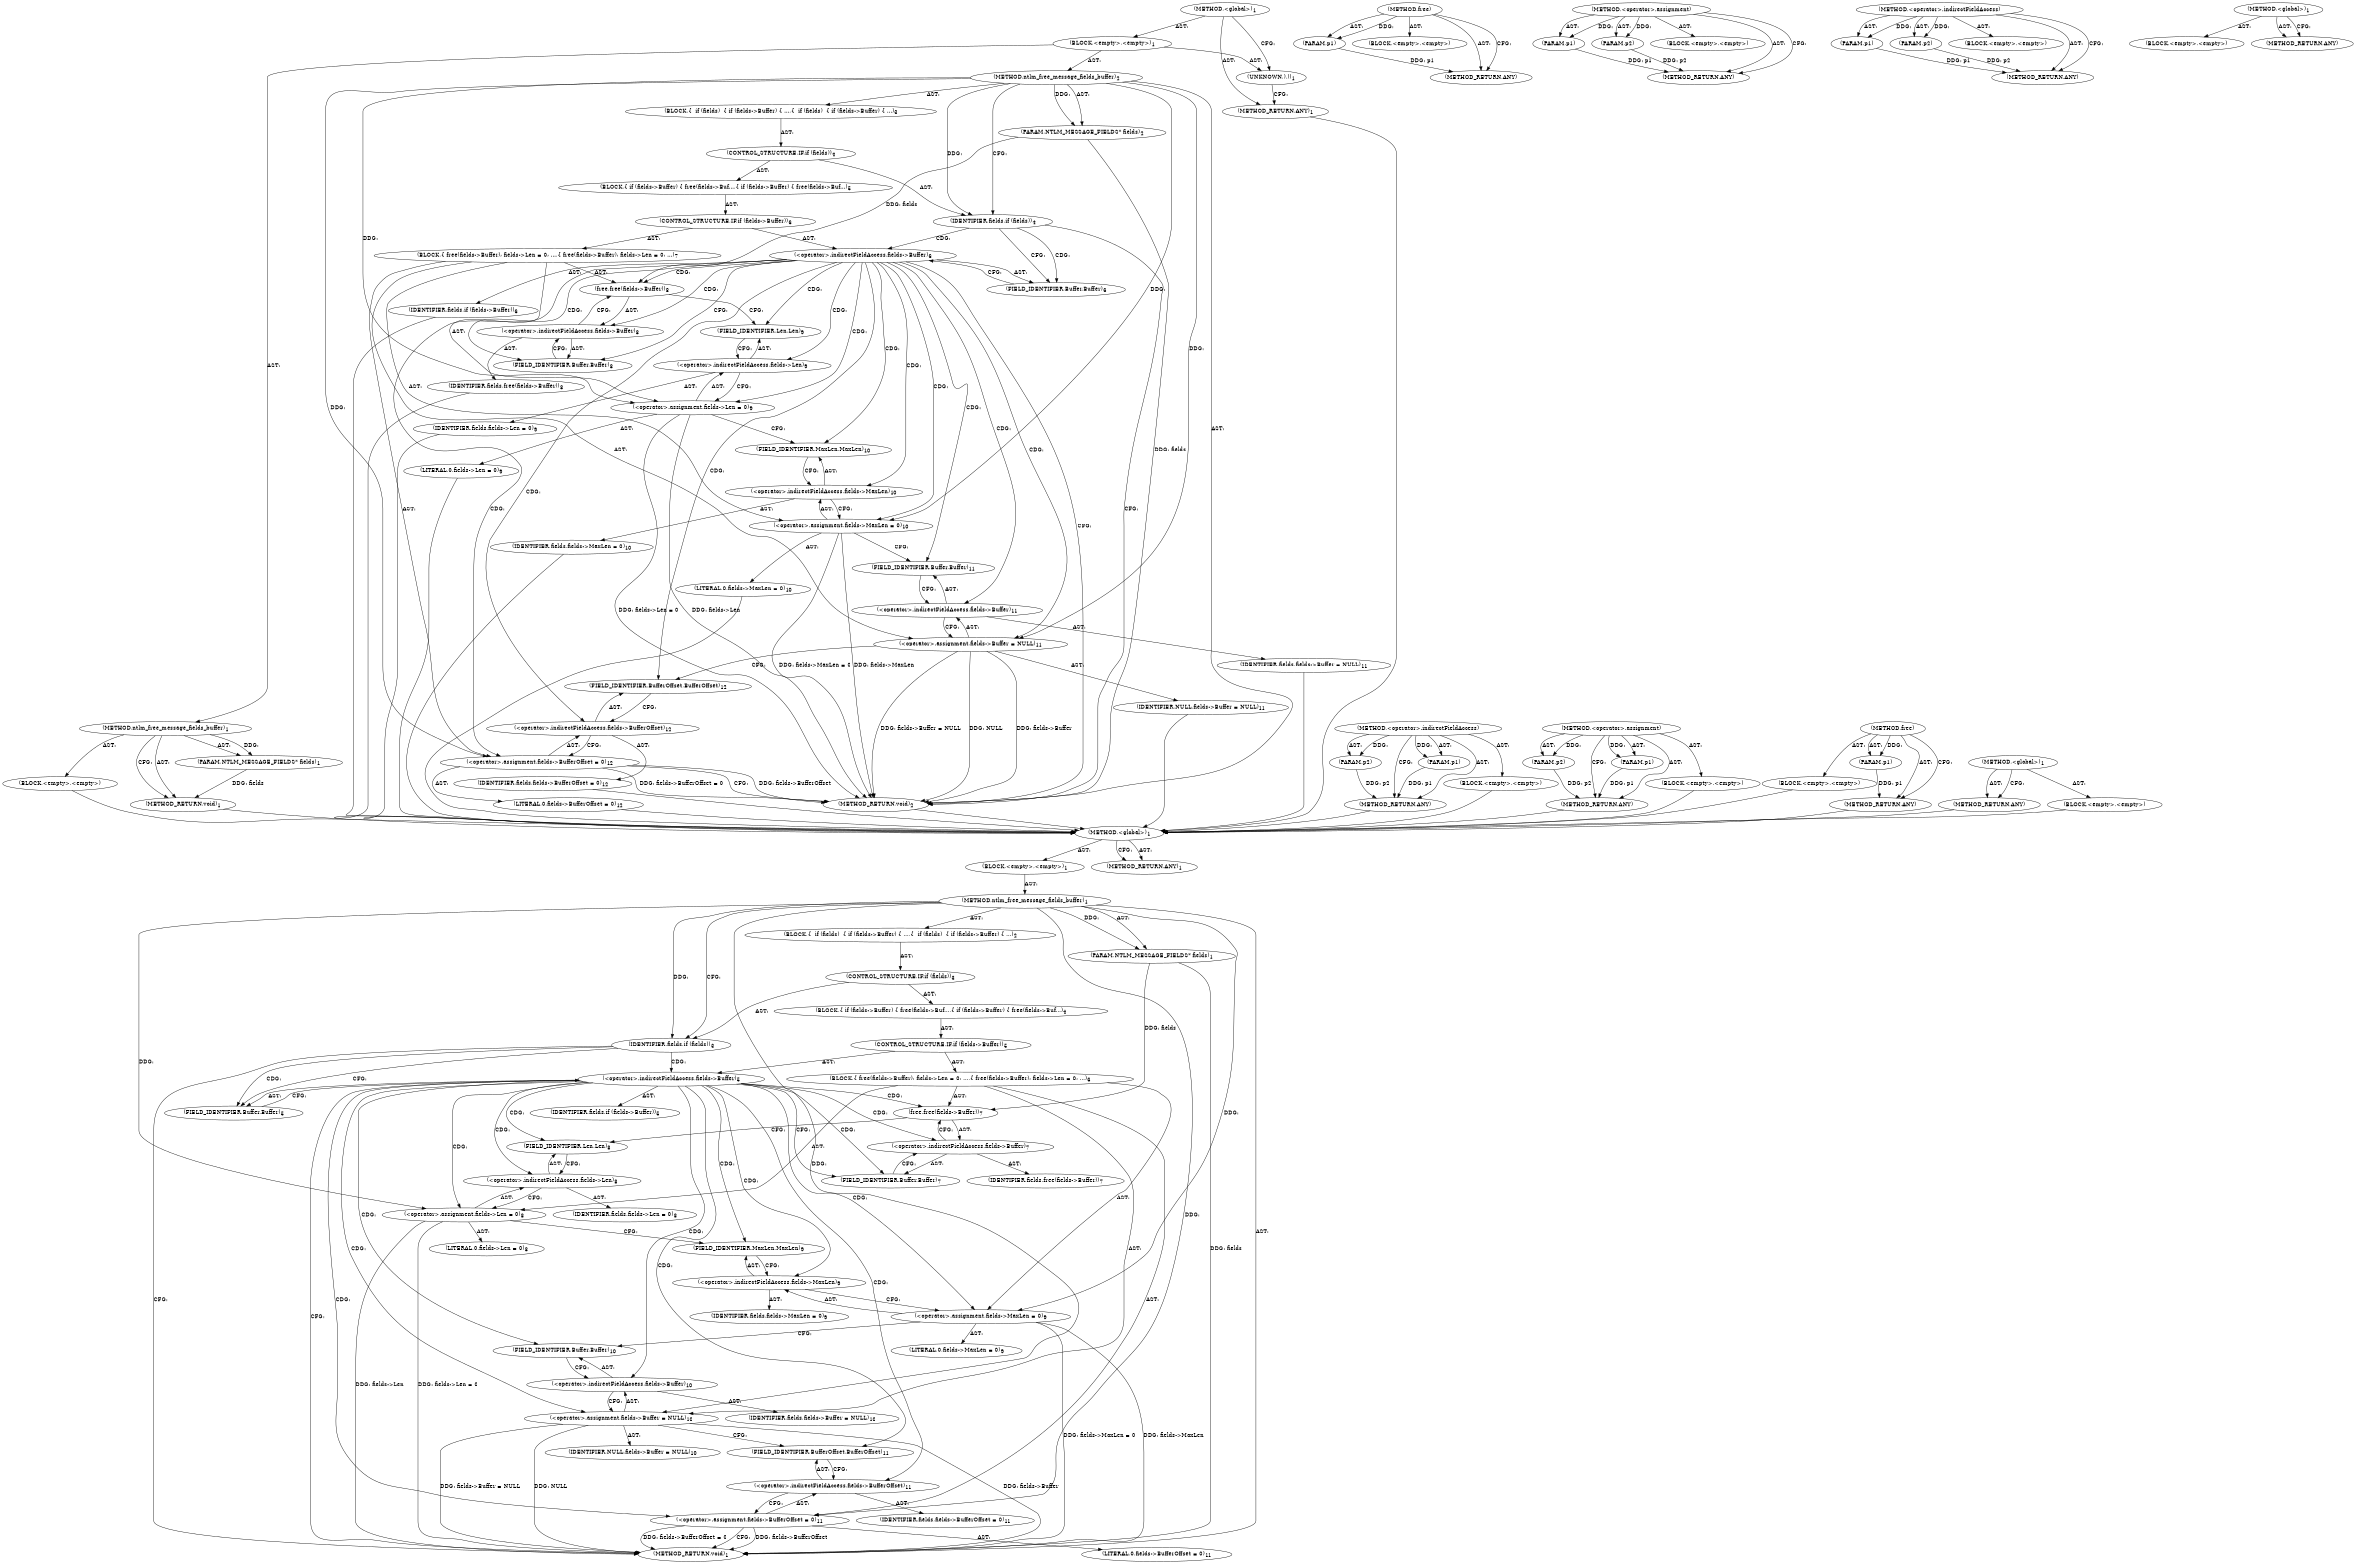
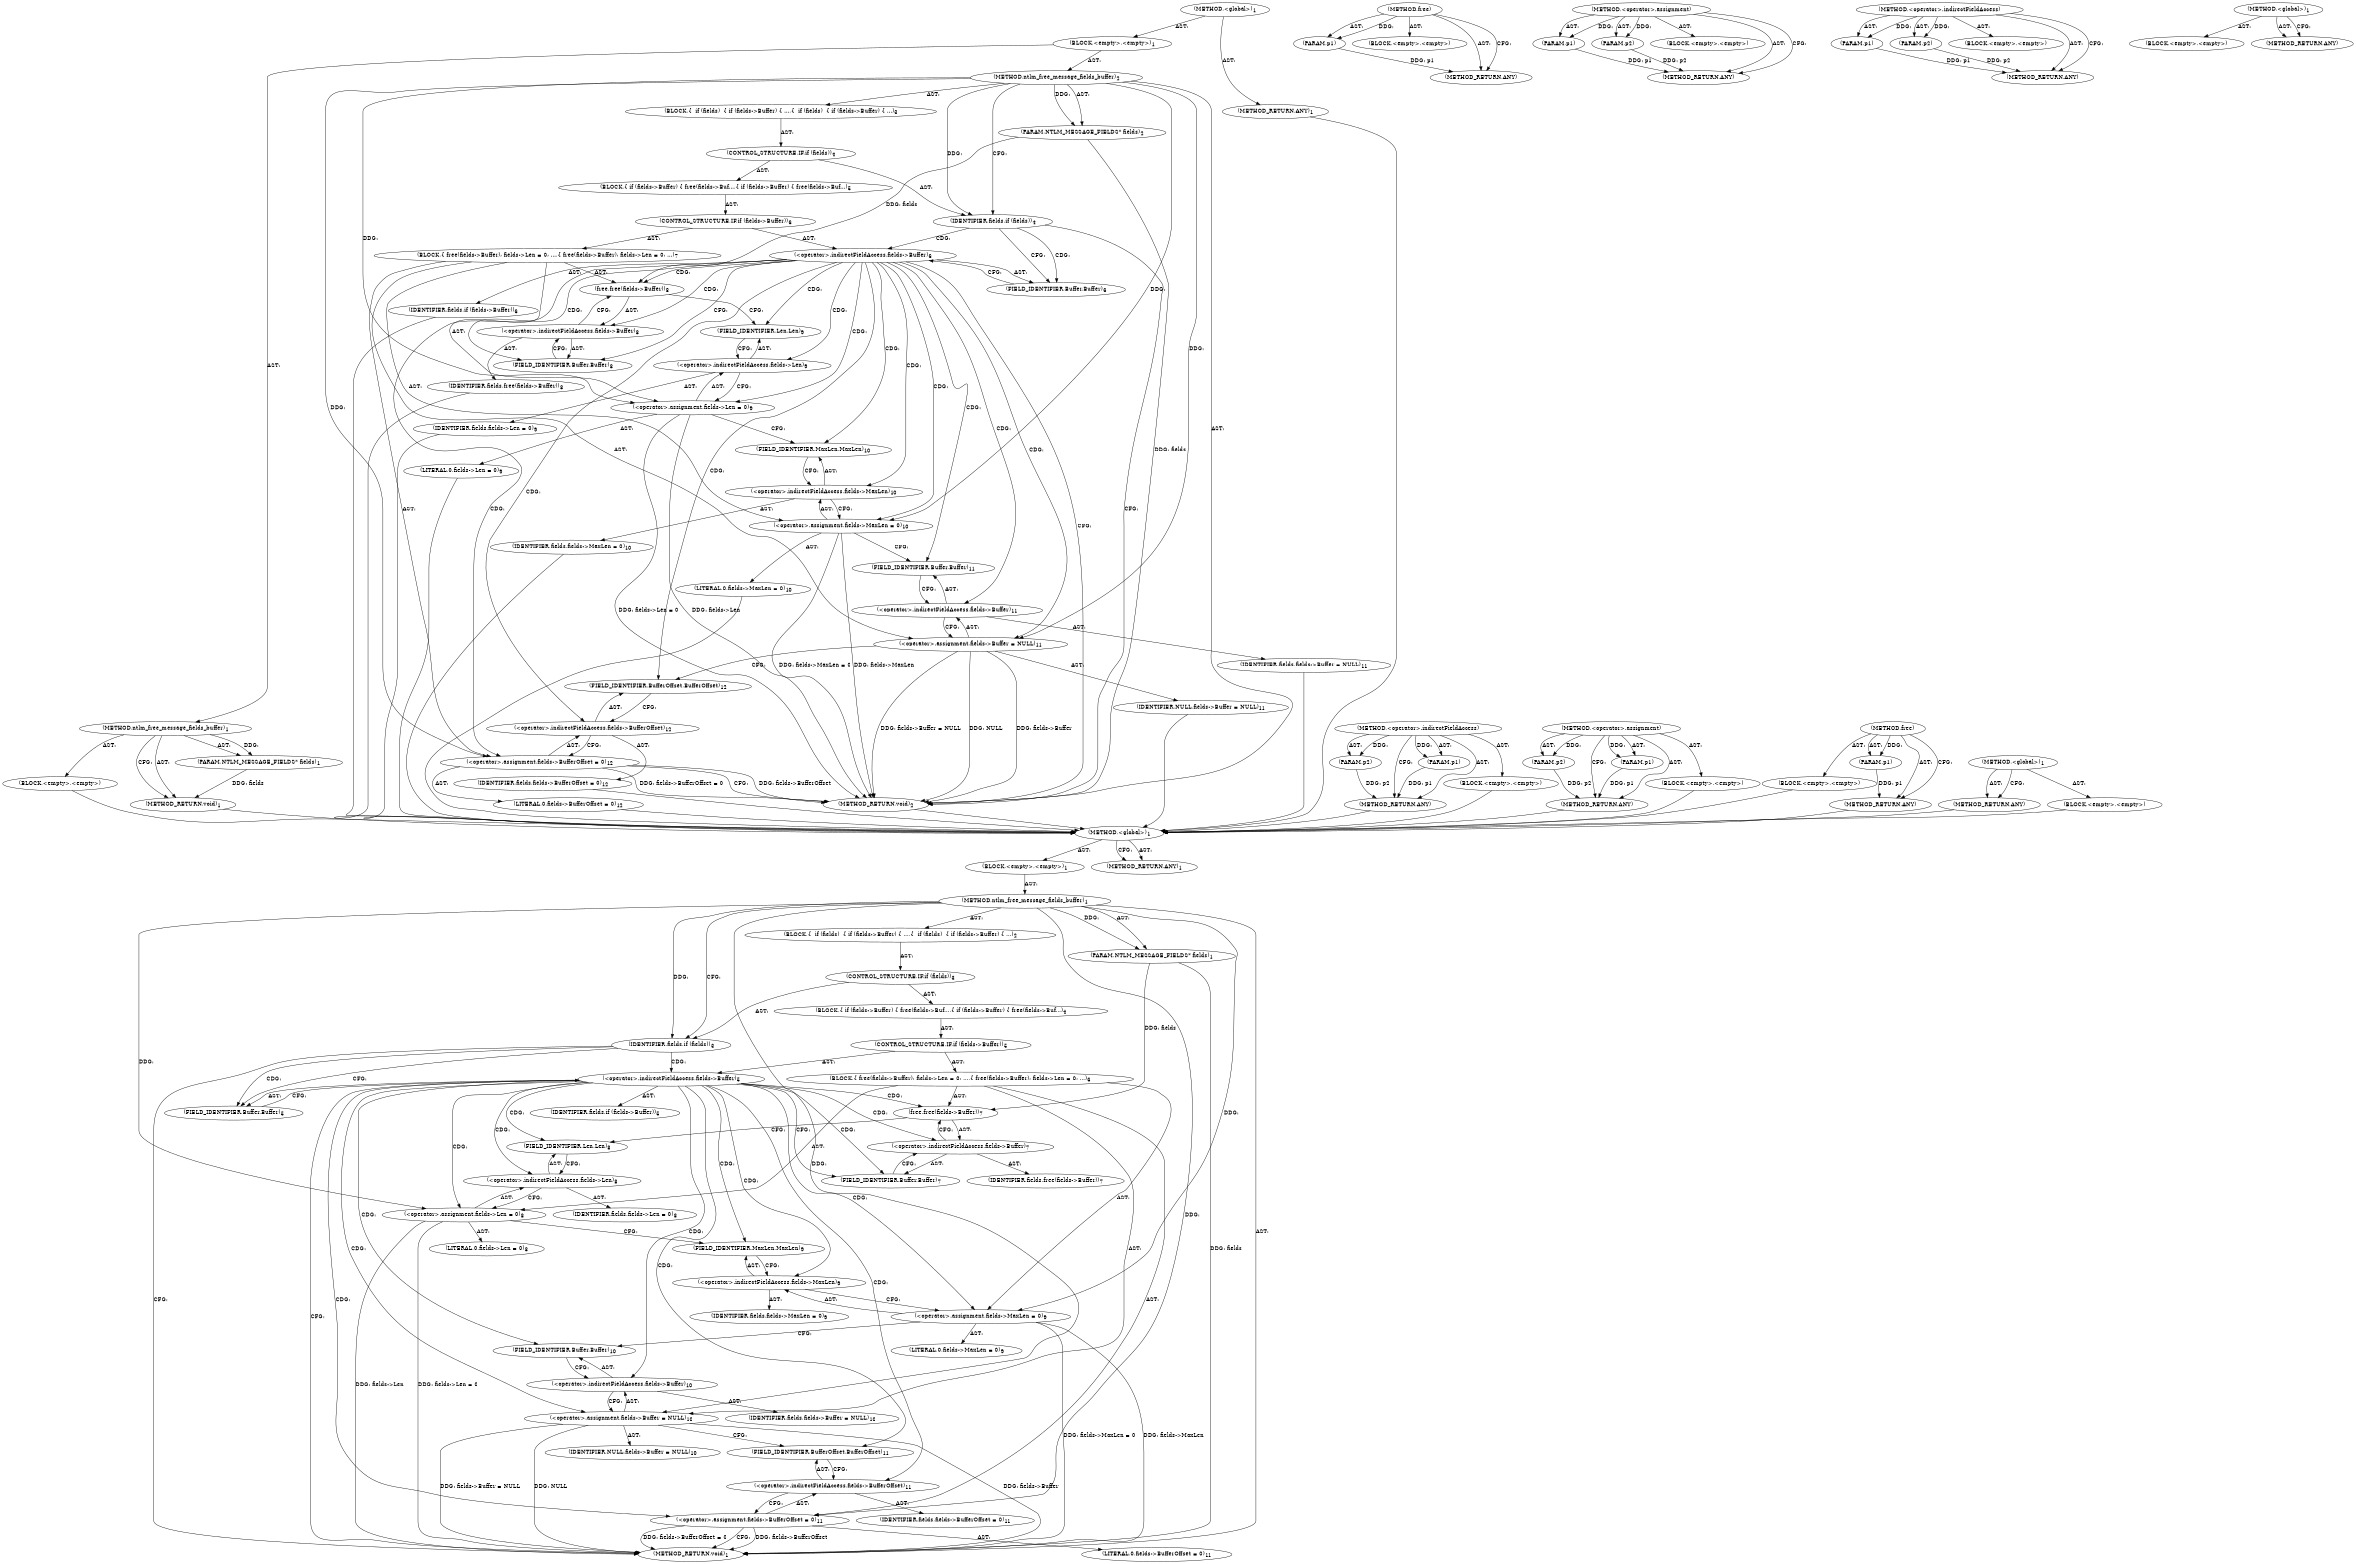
(1271, 78) -> none
